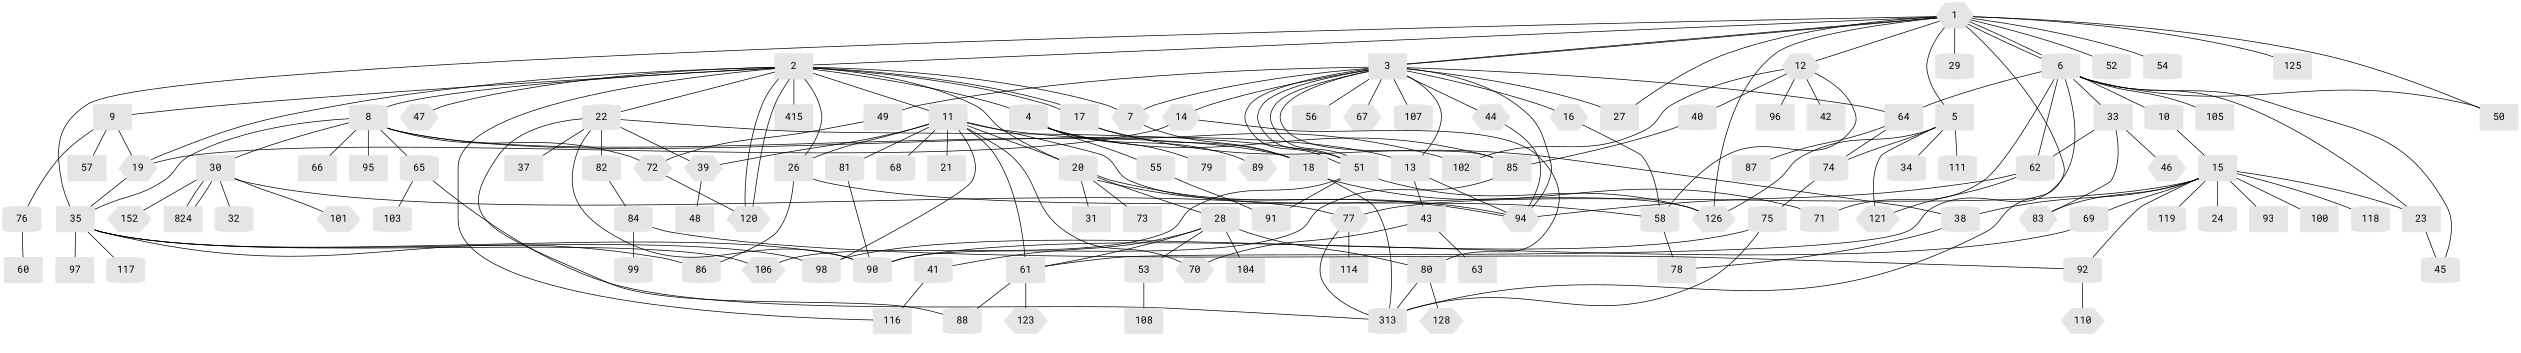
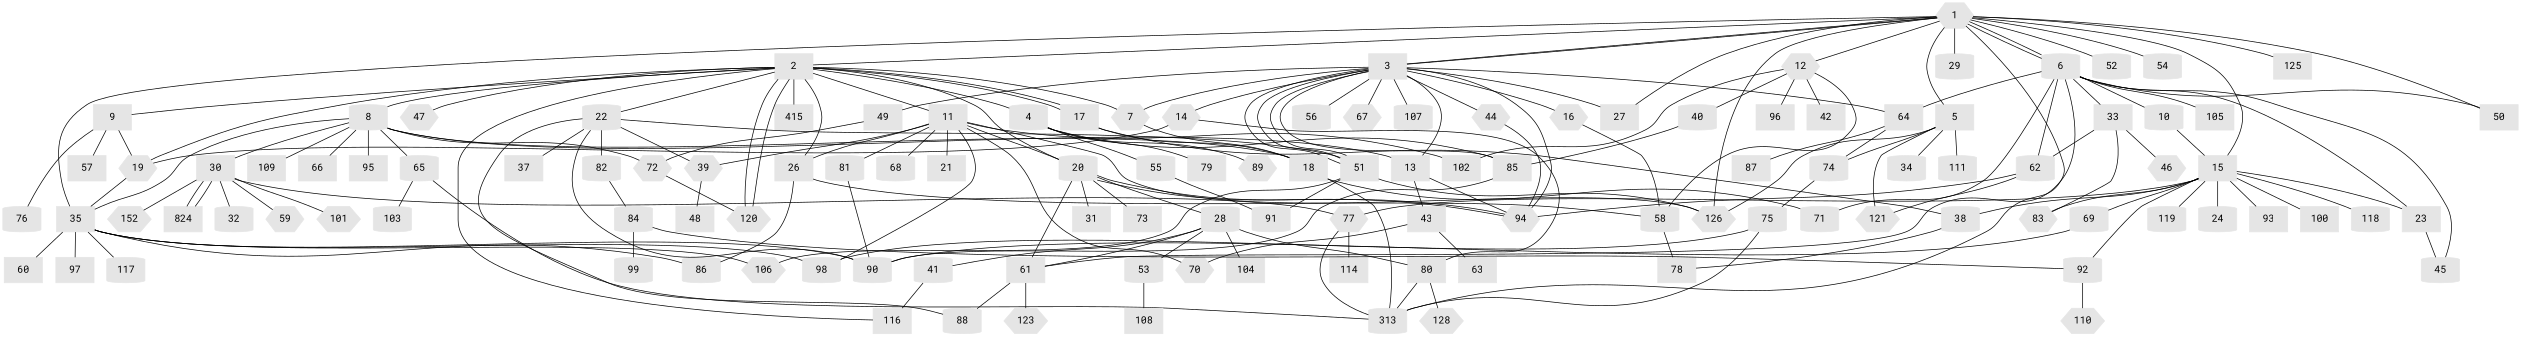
none -> (2145, 41)
none -> (267, 168)
(1010, 186) -> (1054, 215)
none -> (285, 219)
(23, 245) -> (49, 245)
